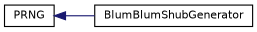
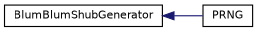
(80, 16) -> (188, 16)
